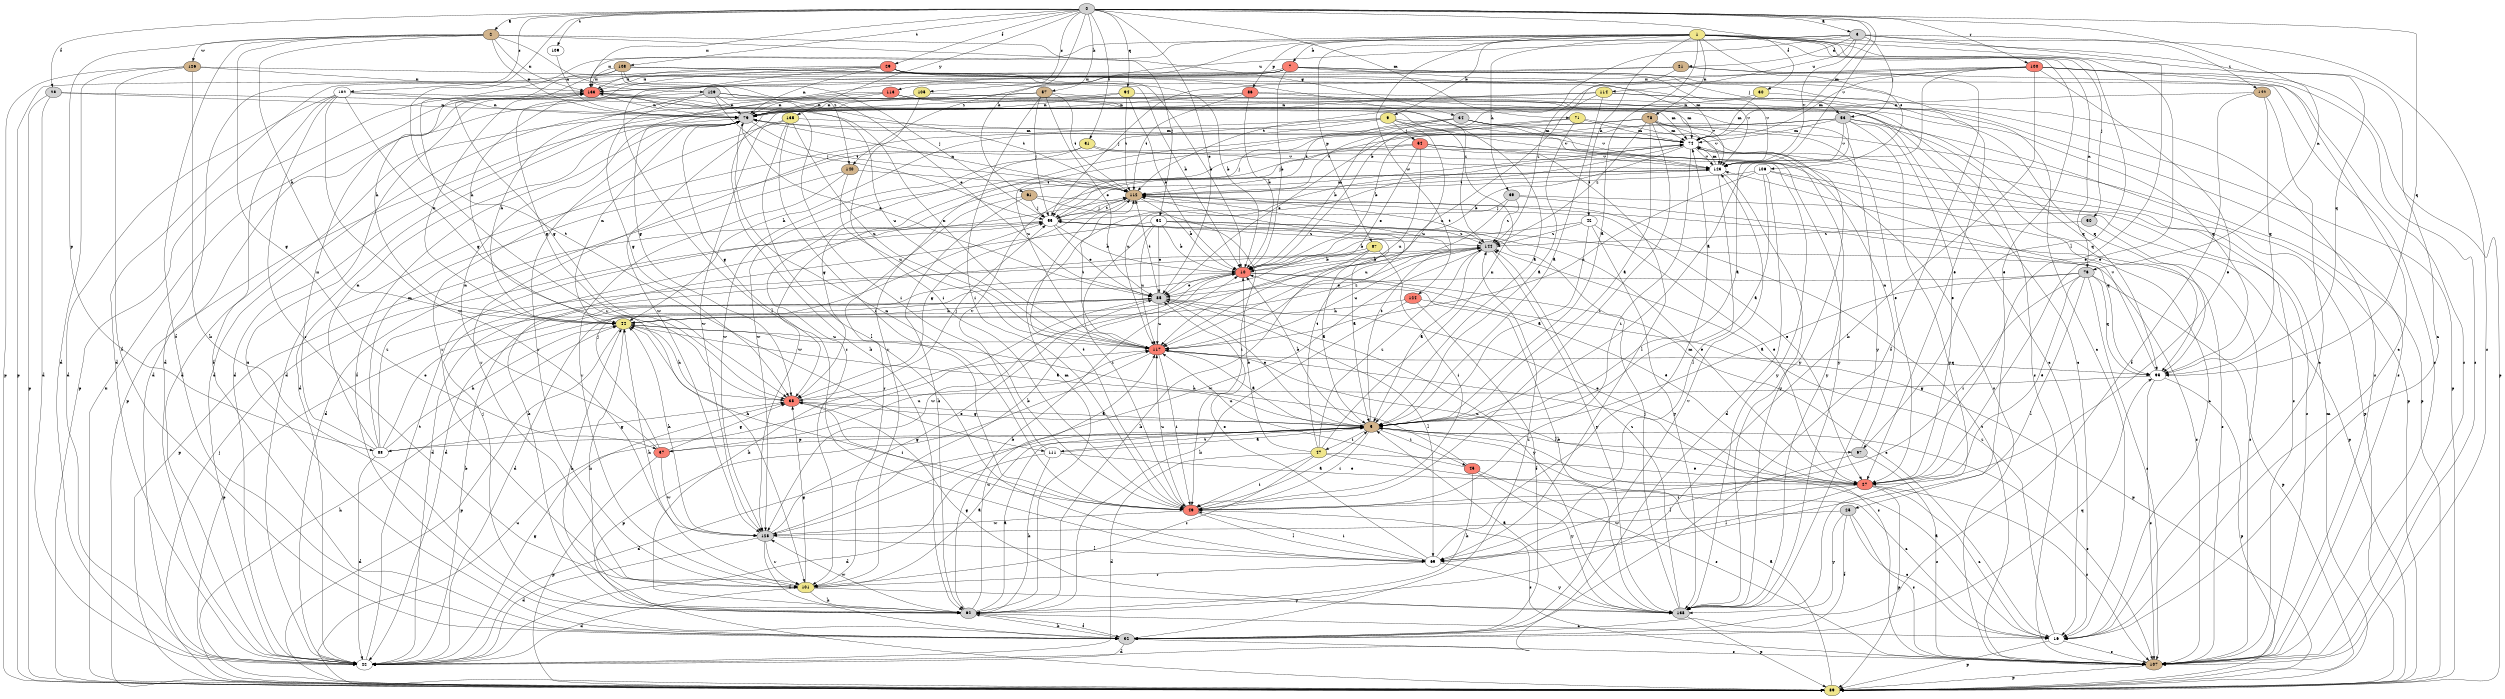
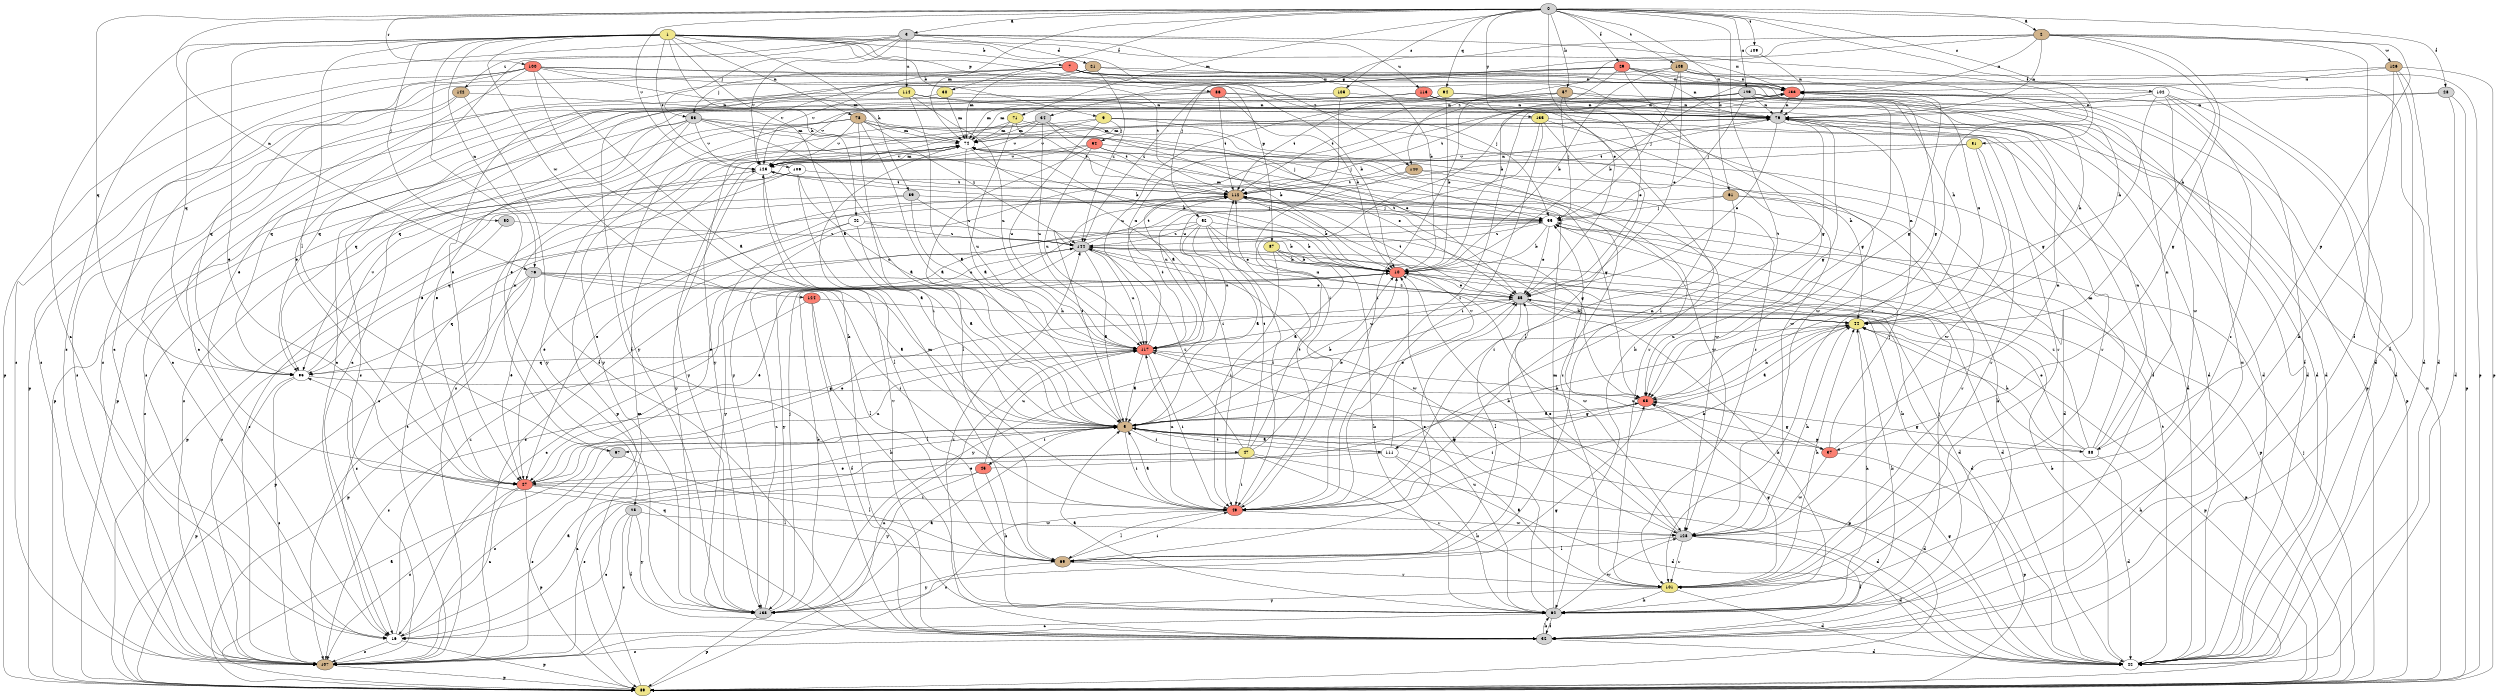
(1433, 562) -> (1063, 562)
(1245, 650) -> none
